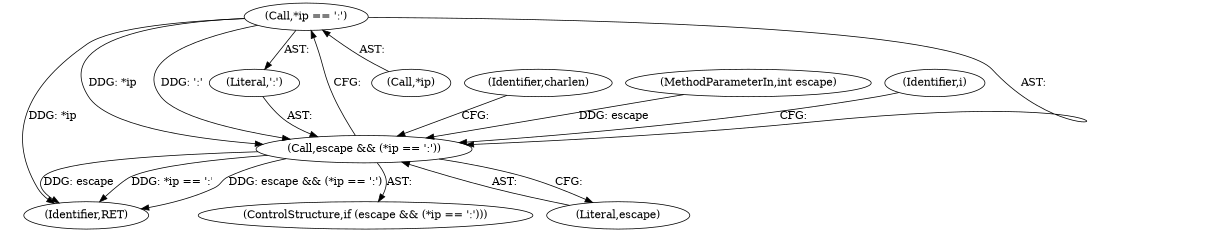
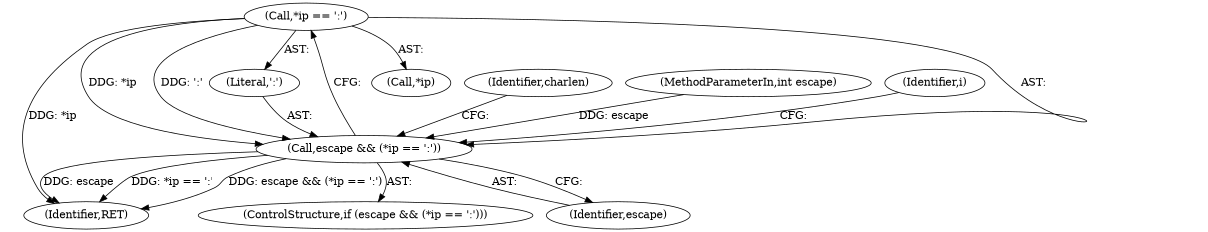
(358, 55) -> (381, 39)
(618, 215) -> (618, 215)
